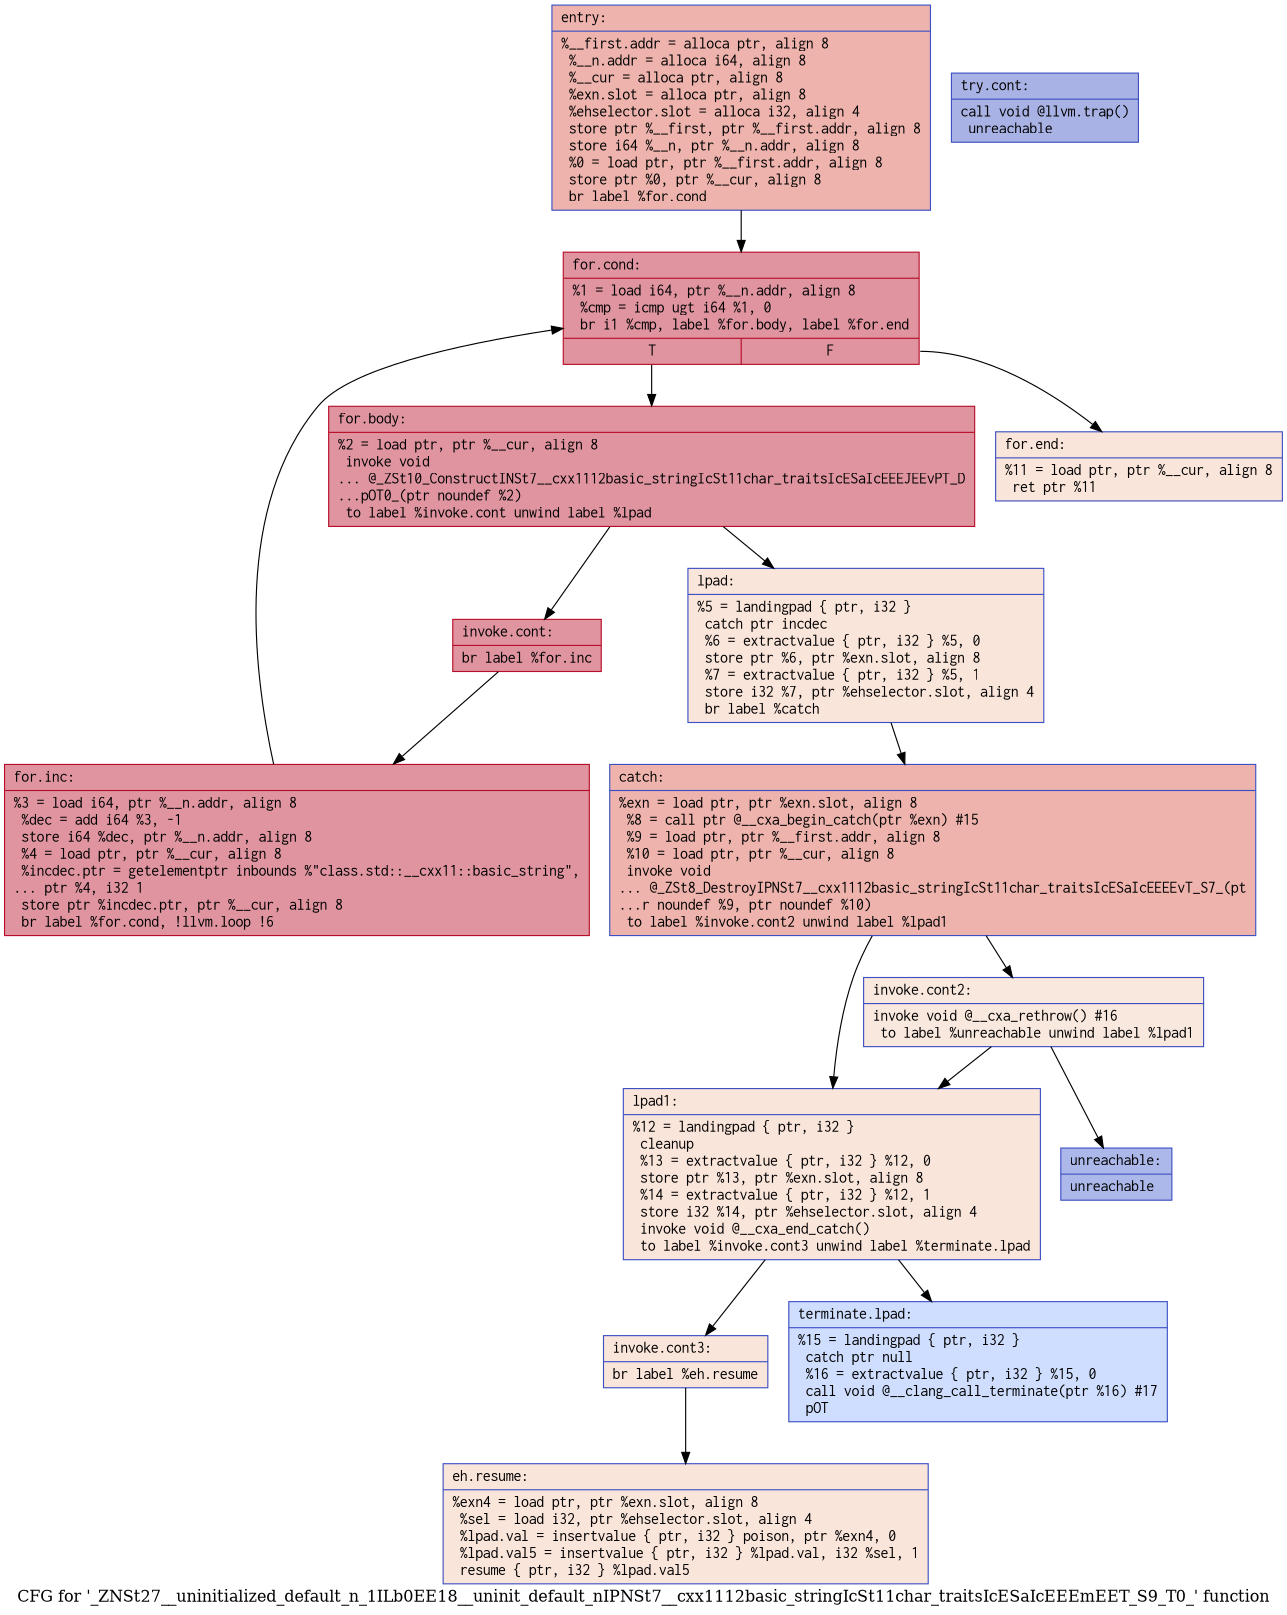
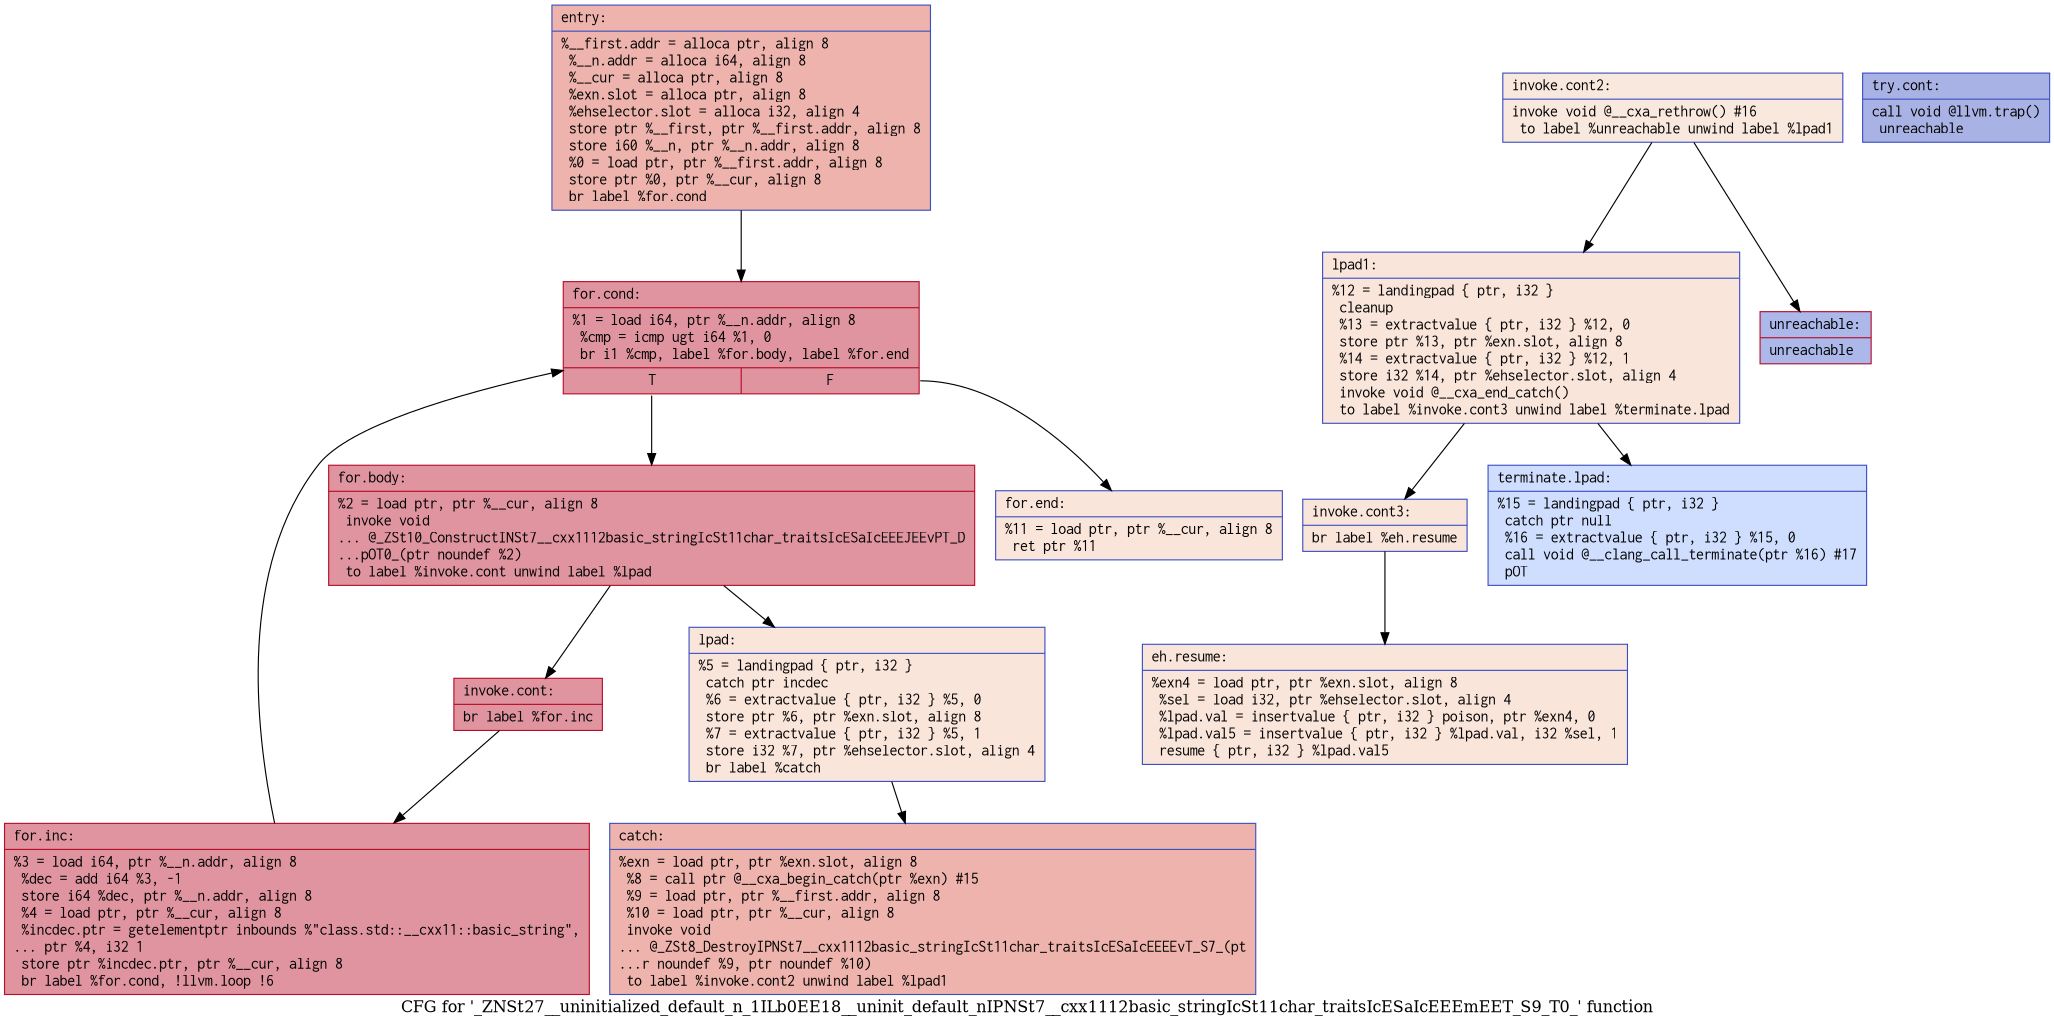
(711, 146) -> (711, 146)
(996, 952) -> none
(845, 1004) -> none
(1116, 1174) -> (1816, 338)
